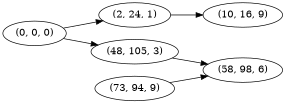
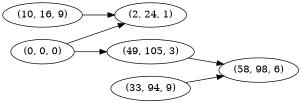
(183, 15) -> (95, 15)
(135, 52) -> (151, 52)
(135, 88) -> (151, 88)
